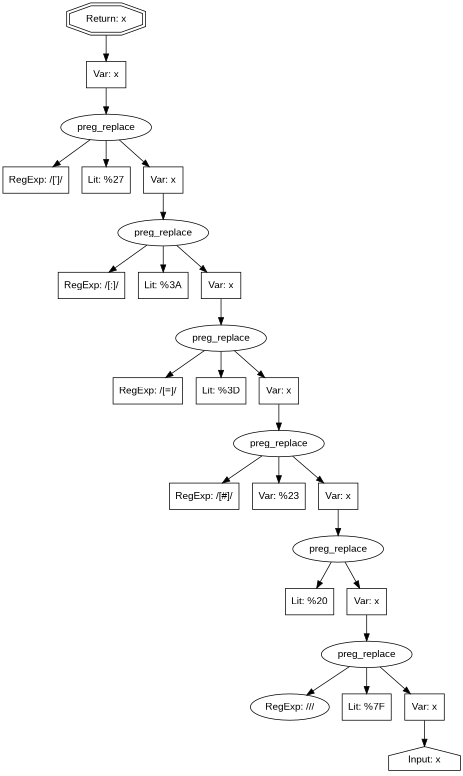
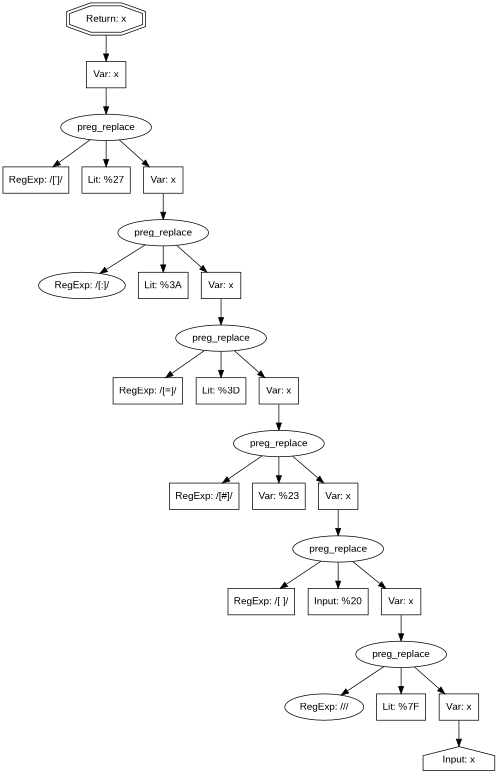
(91, 285) -> (82, 285)
none -> (261, 602)
(310, 602) -> (338, 602)
